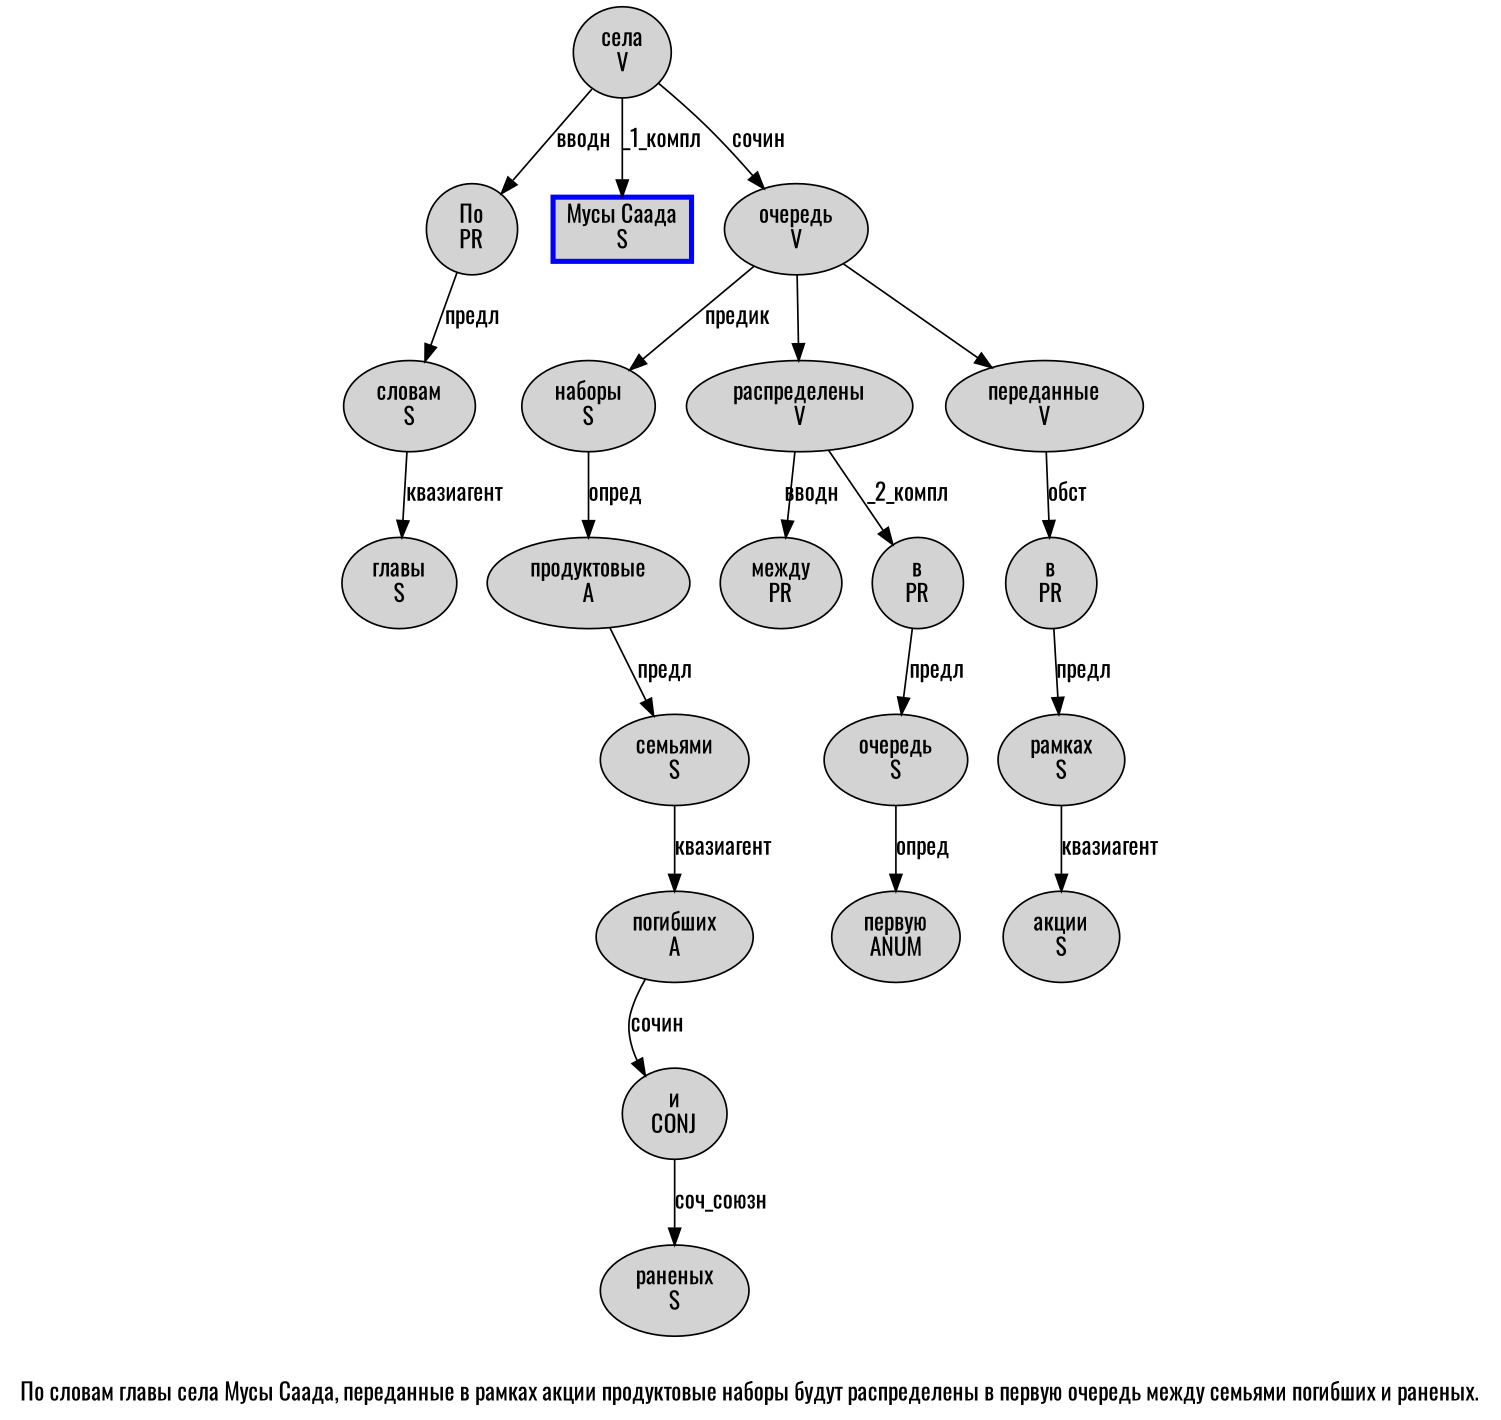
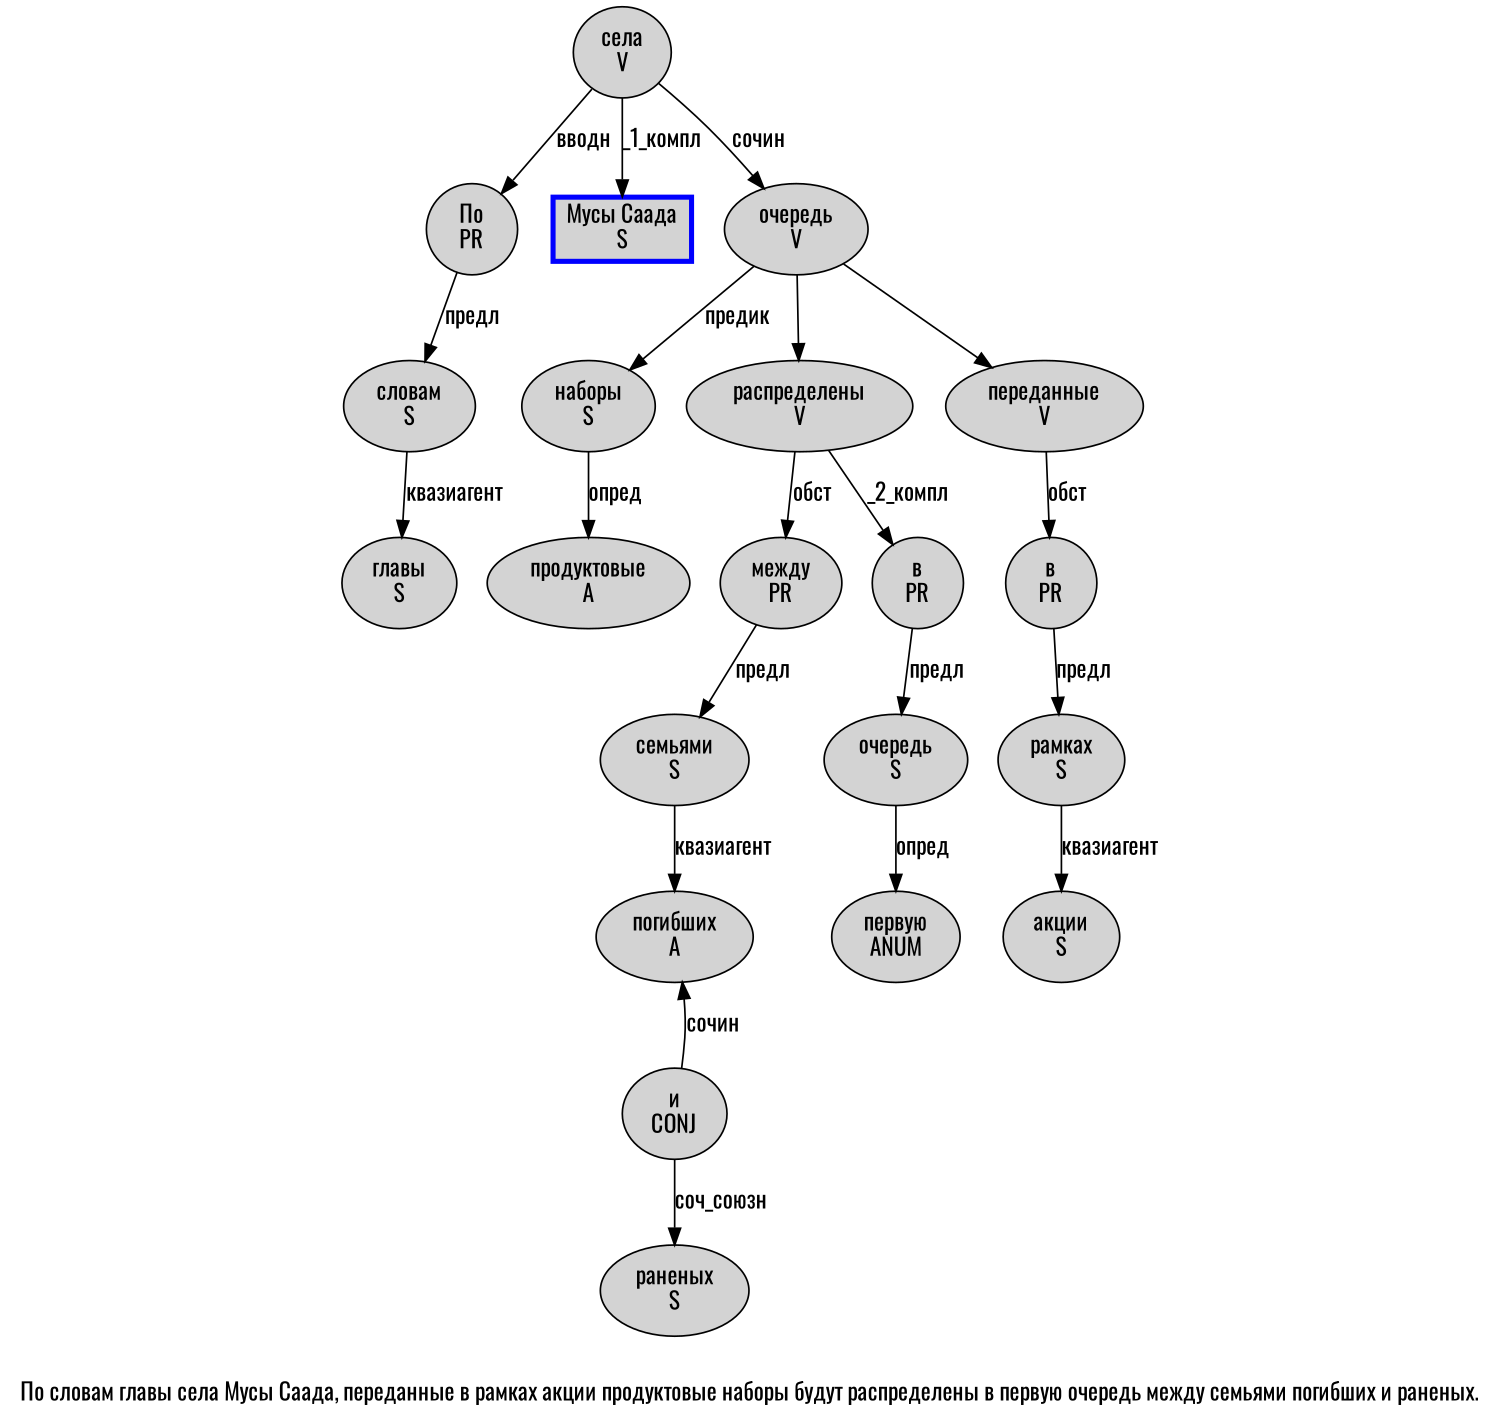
(812, 495) -> (812, 495)
(628, 664) -> (733, 663)
(629, 1019) -> (685, 1034)
